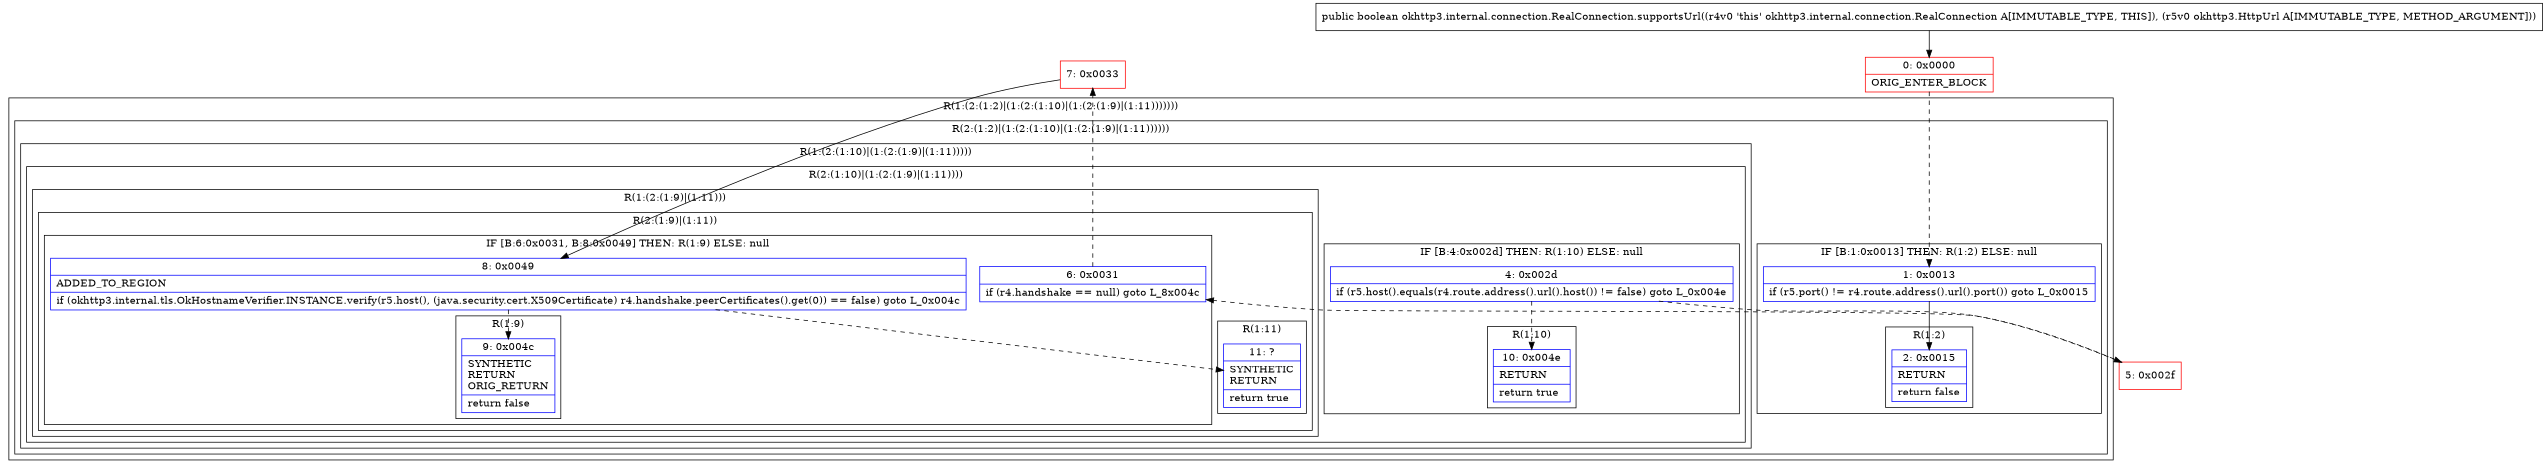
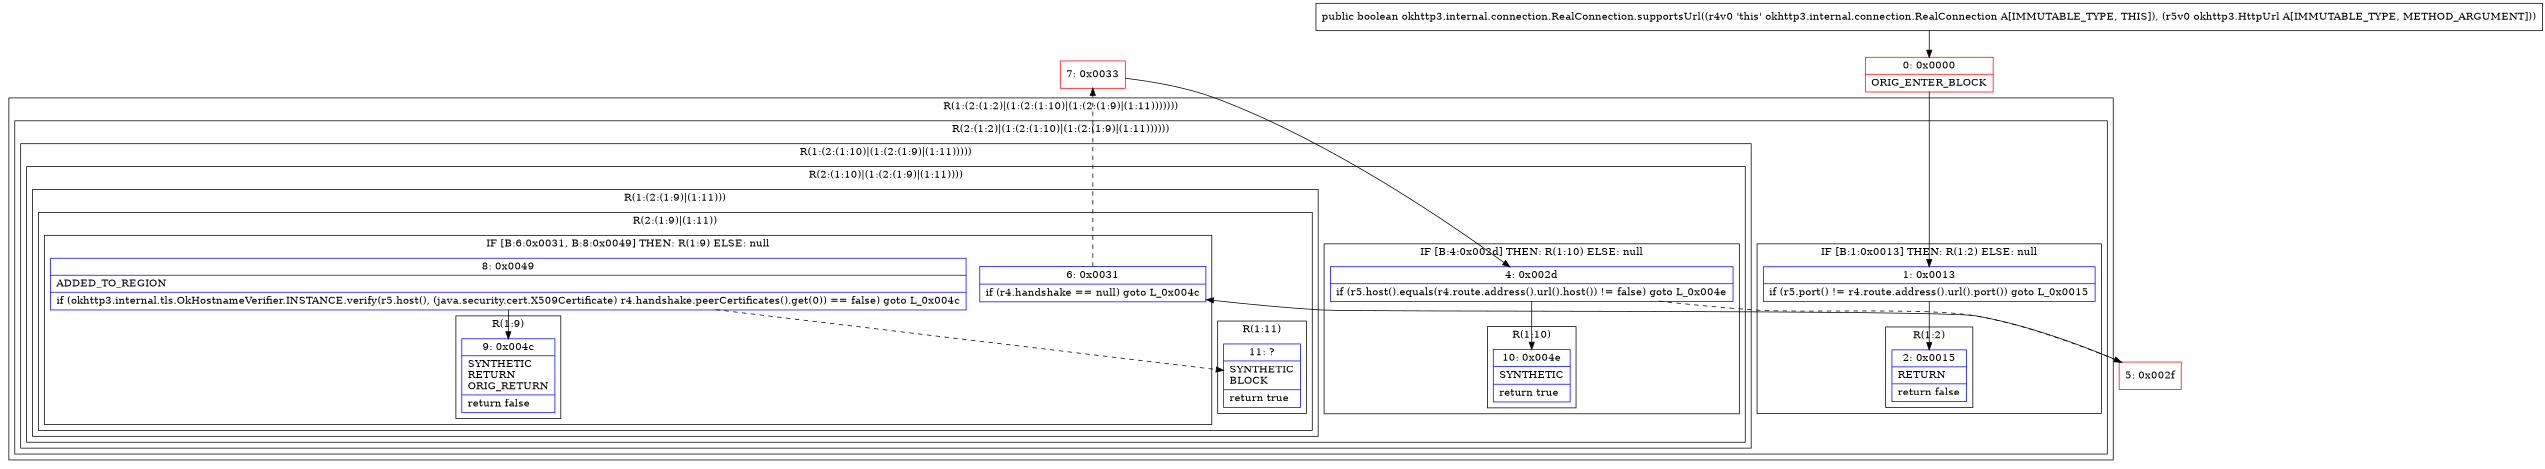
(809, 154) -> (1324, 149)
(1929, 176) -> (1929, 176)
(1093, 293) -> (1093, 293)
(1671, 312) -> (1671, 312)
(508, 321) -> (508, 321)
(1532, 322) -> (1532, 322)
(1523, 375) -> (1532, 375)
(1254, 381) -> (1249, 381)
